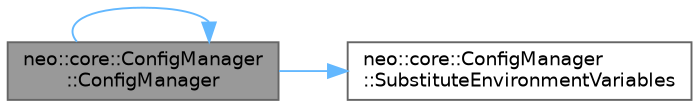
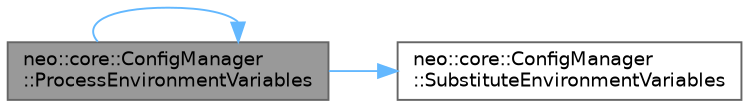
(143, 71) -> (168, 71)
